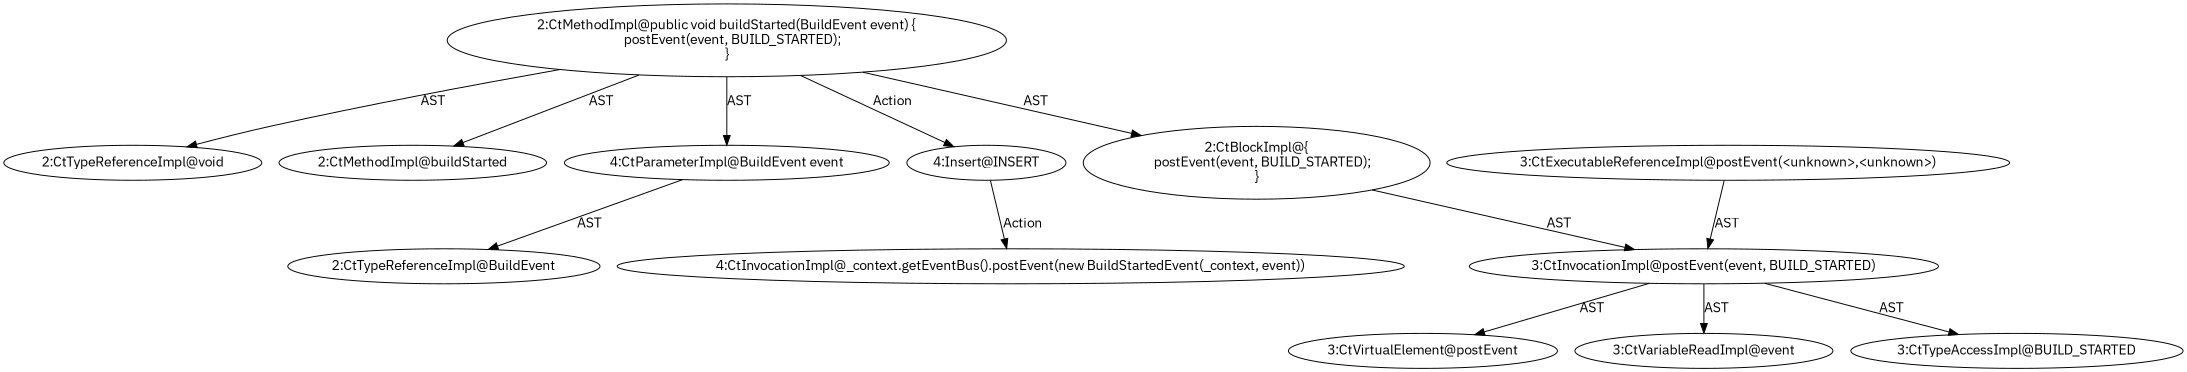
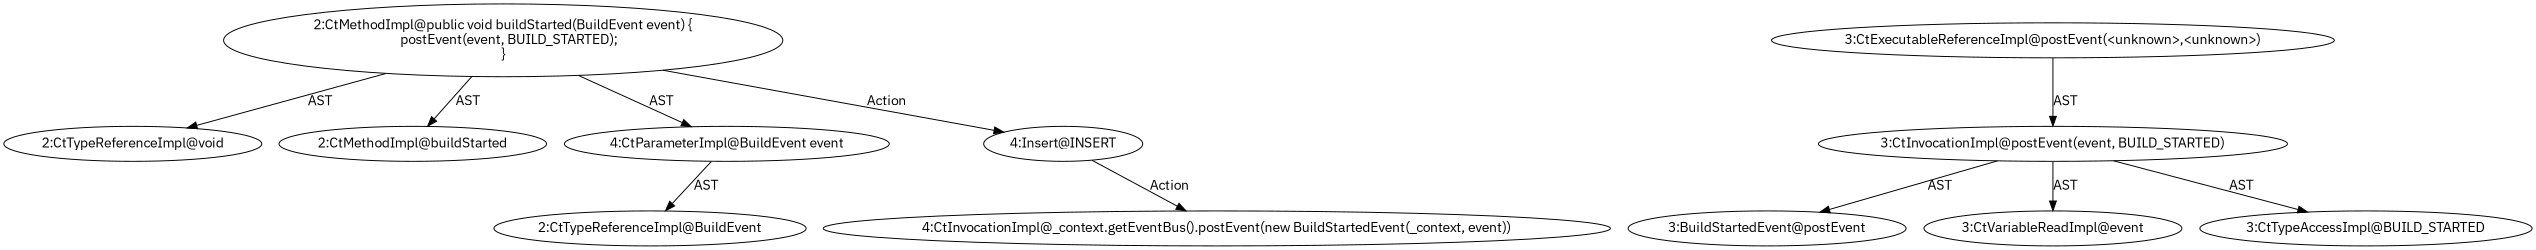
(1257, 163) -> none
(1423, 351) -> (1767, 228)
